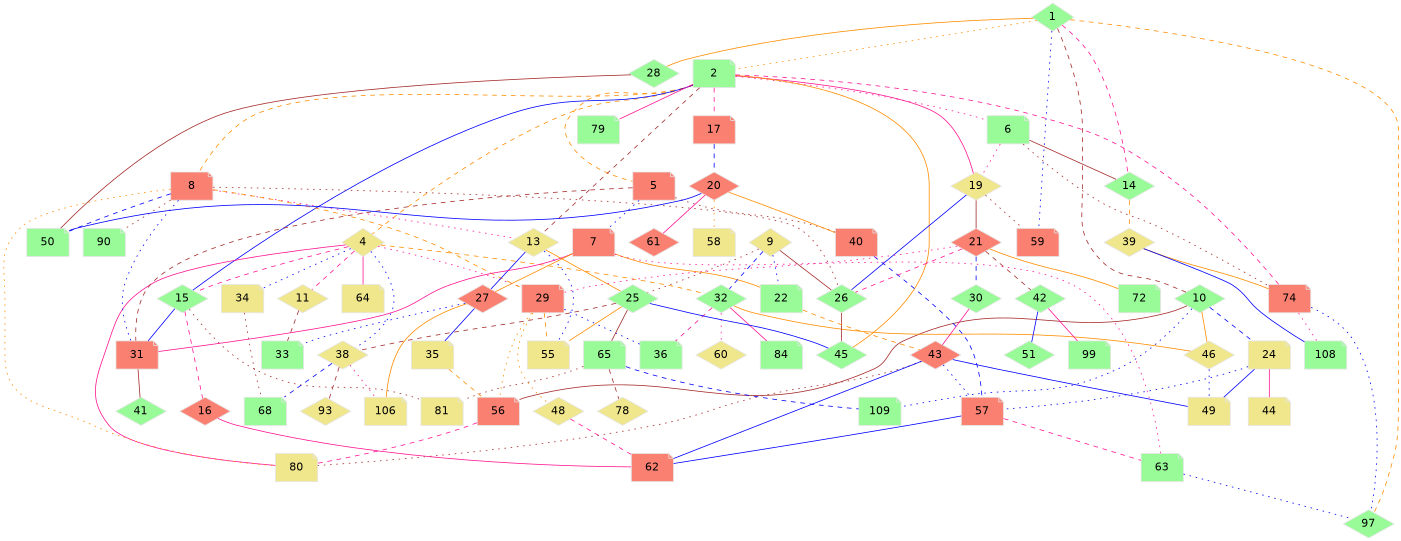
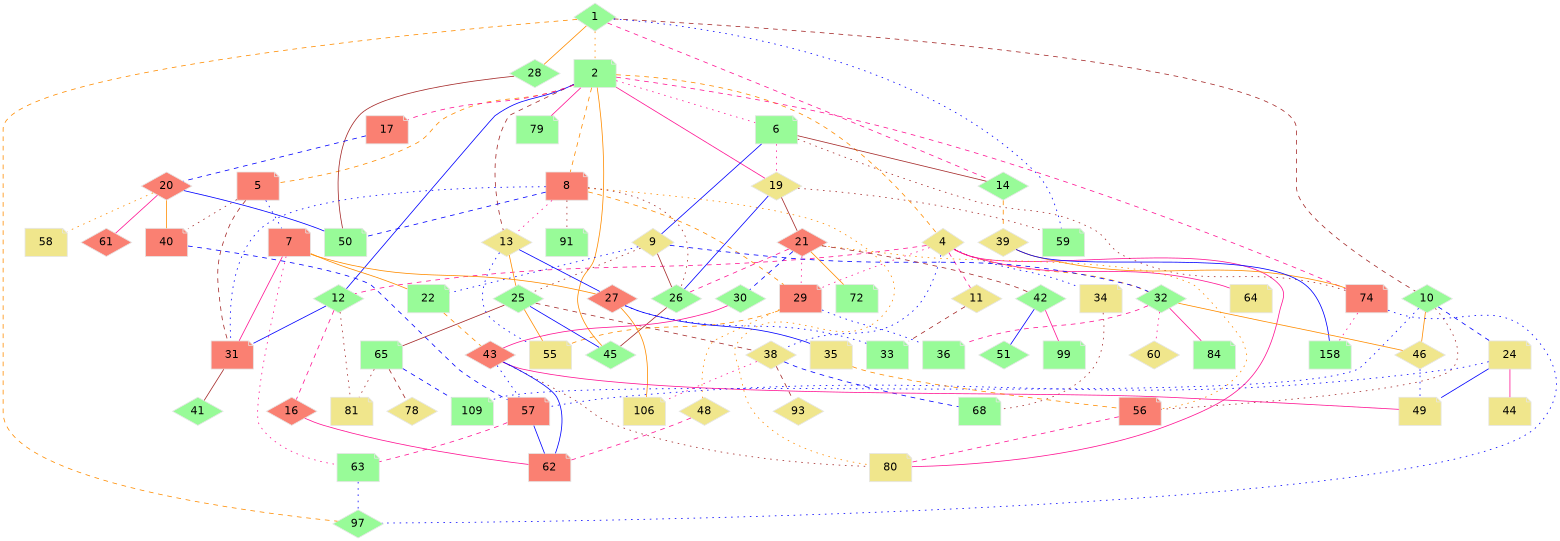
none -> (712, 189)
(104, 242) -> (567, 242)
(1038, 242) -> (1063, 242)
(182, 299) -> (339, 299)
(510, 353) -> (1191, 284)
(1326, 355) -> (1330, 355)
(876, 368) -> (1342, 394)
(1058, 381) -> (1085, 395)
